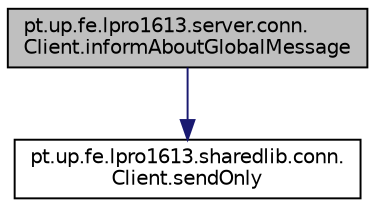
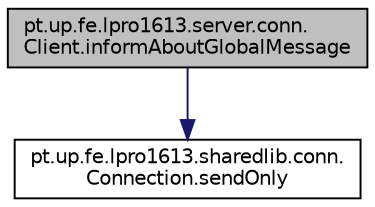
(188, 169) -> (188, 169)
